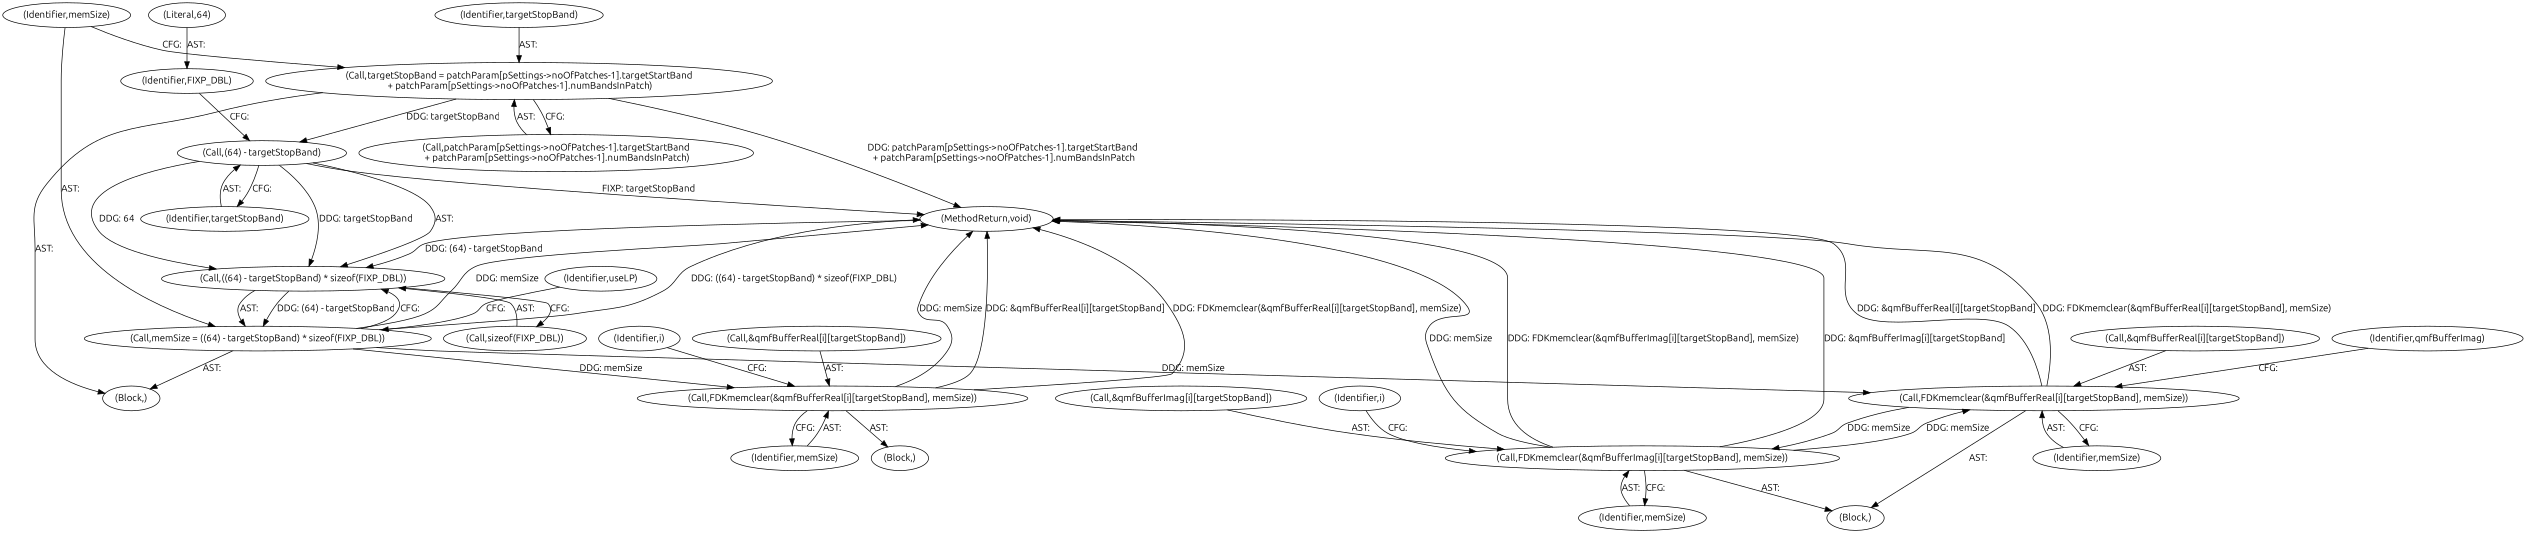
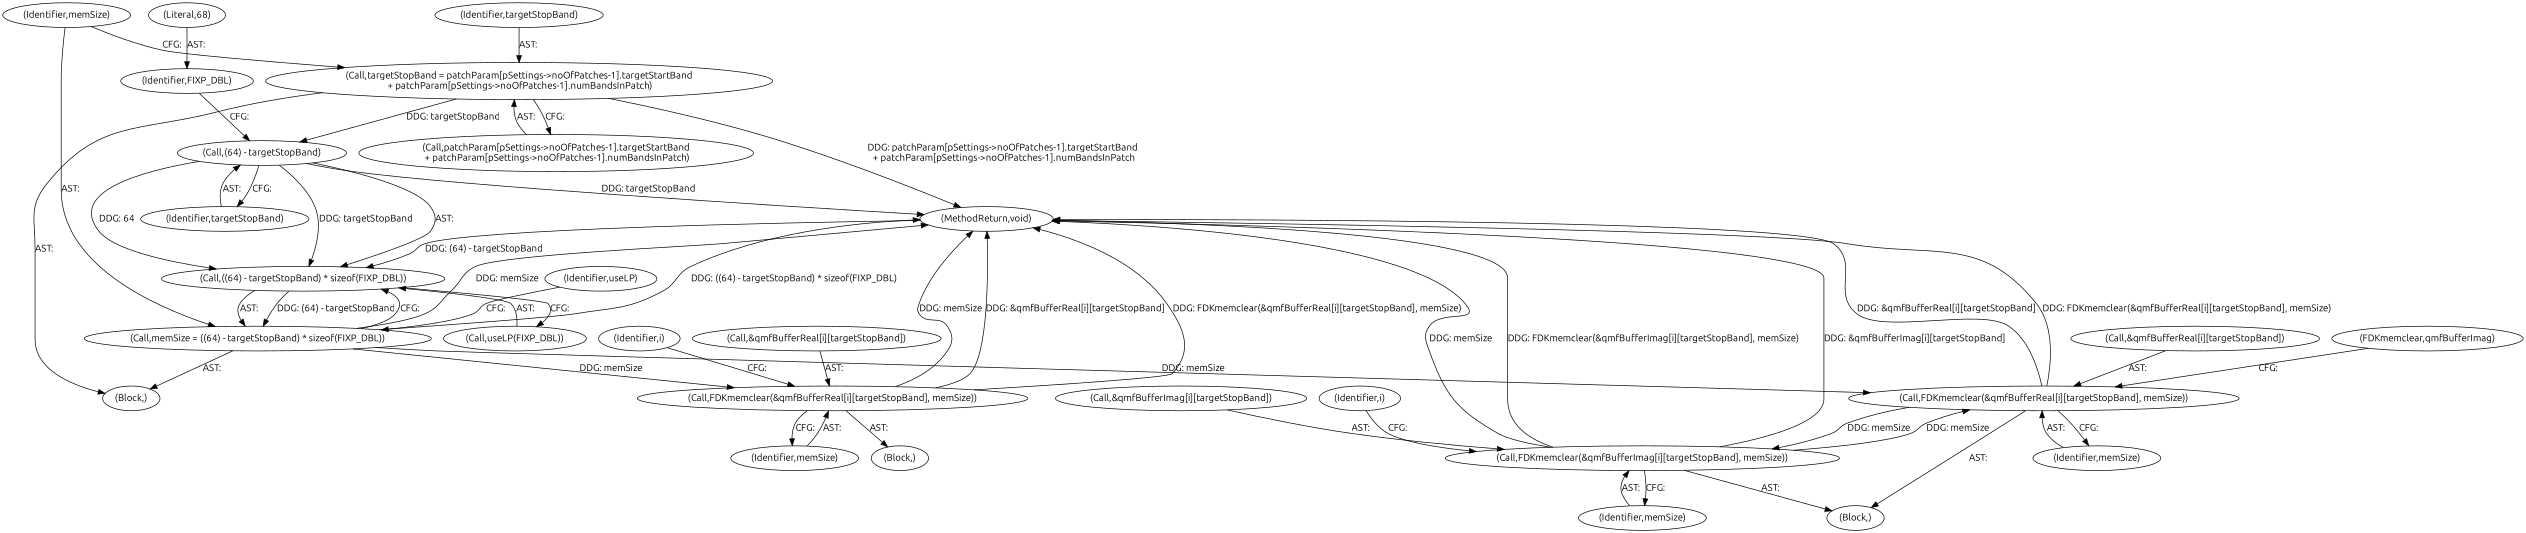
(187, 15) -> (187, 15)
(649, 189) -> (649, 189)
(515, 339) -> (515, 339)
(2428, 339) -> (2428, 339)
